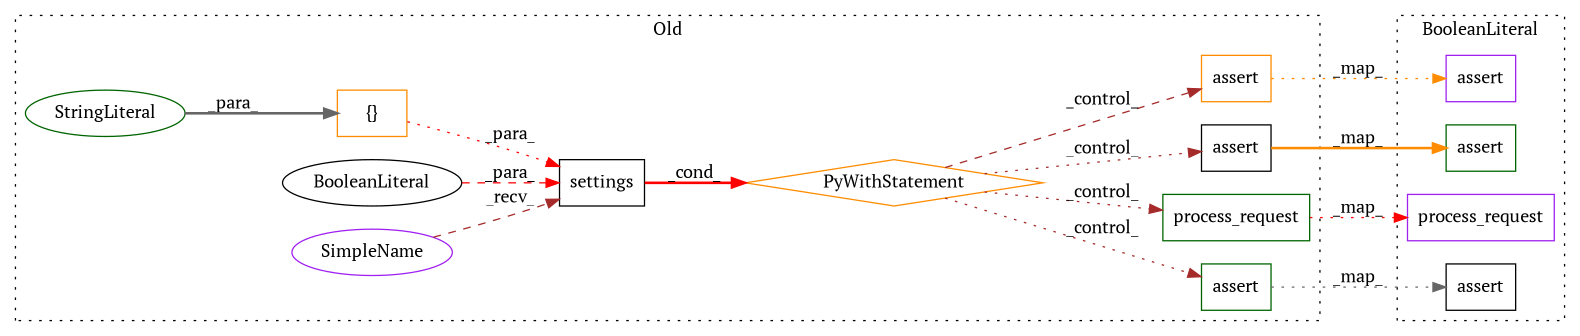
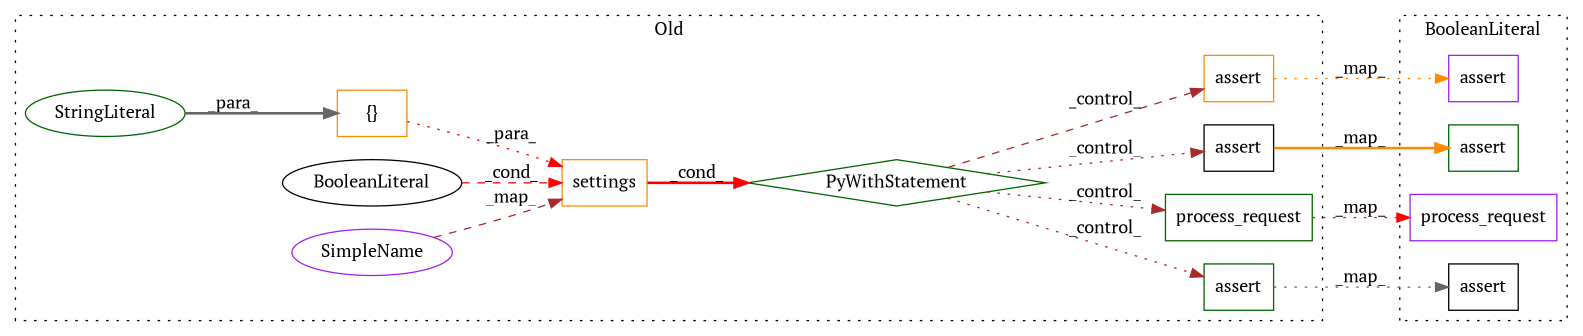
(511, 173) -> (512, 173)
(602, 183) -> (605, 183)
(894, 183) -> (897, 183)
(511, 198) -> (512, 198)
